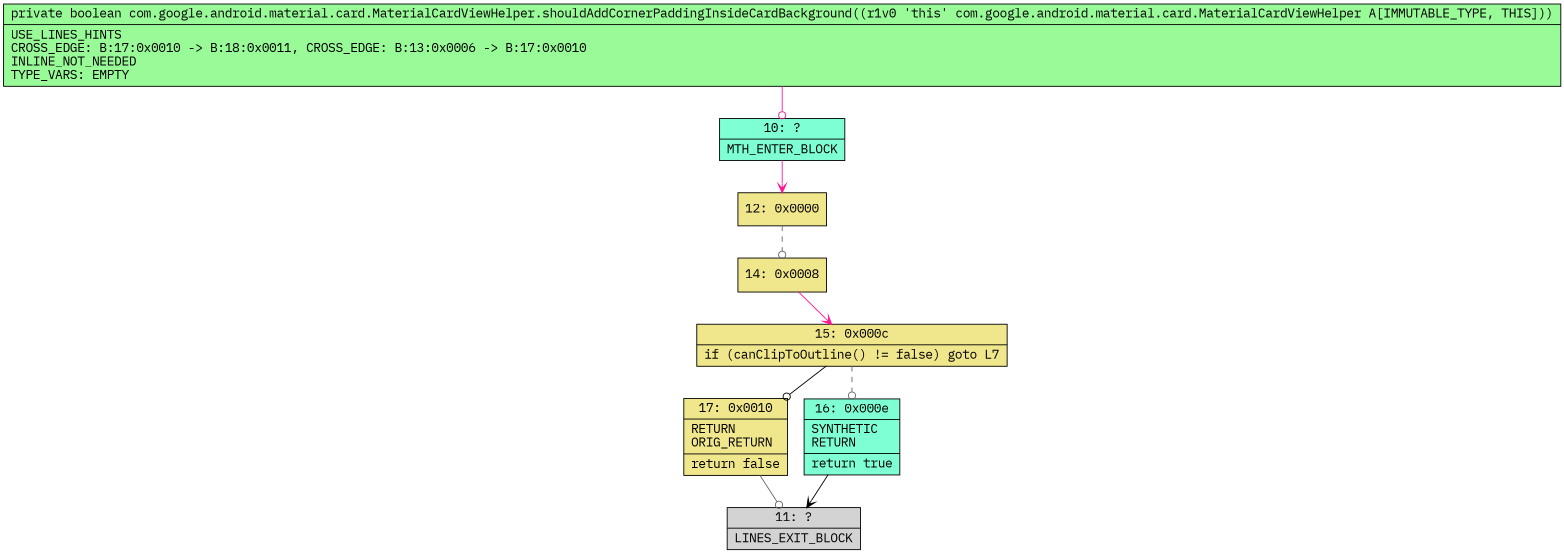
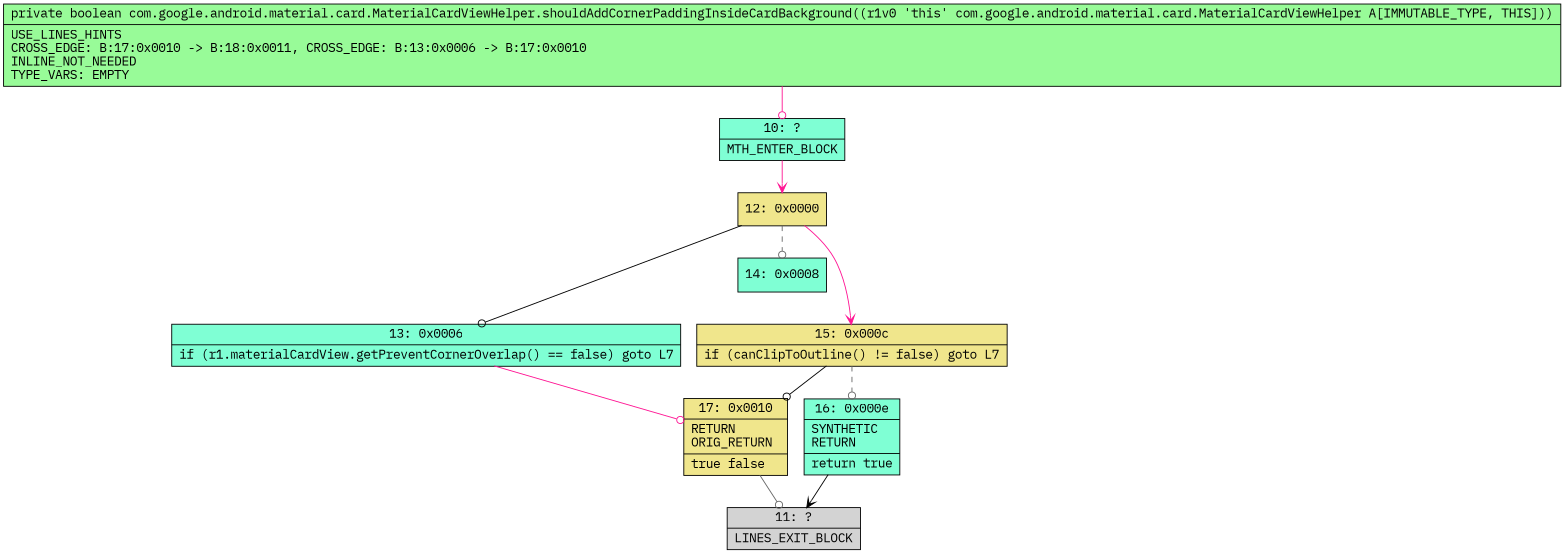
(782, 275) -> (782, 275)
(812, 305) -> (838, 265)
none -> (426, 345)
(736, 464) -> (728, 464)
